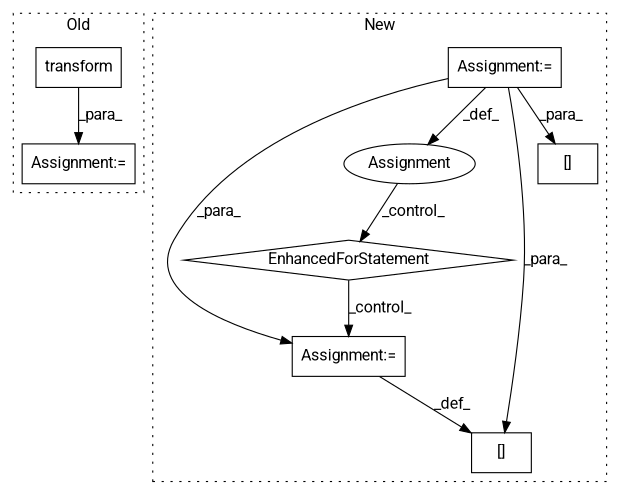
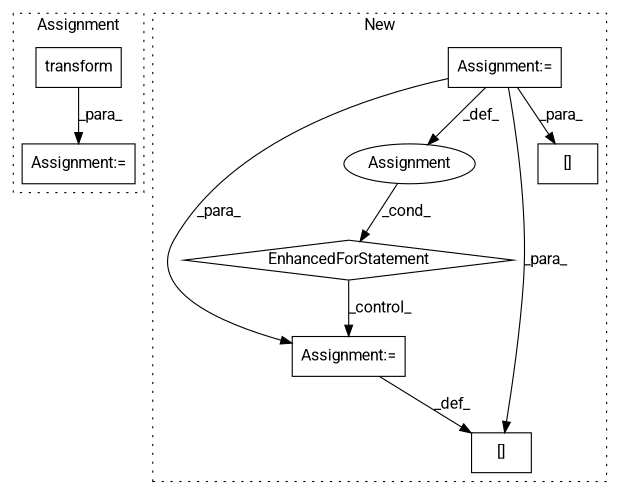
(79, 26) -> (79, 26)
(413, 212) -> (406, 212)
